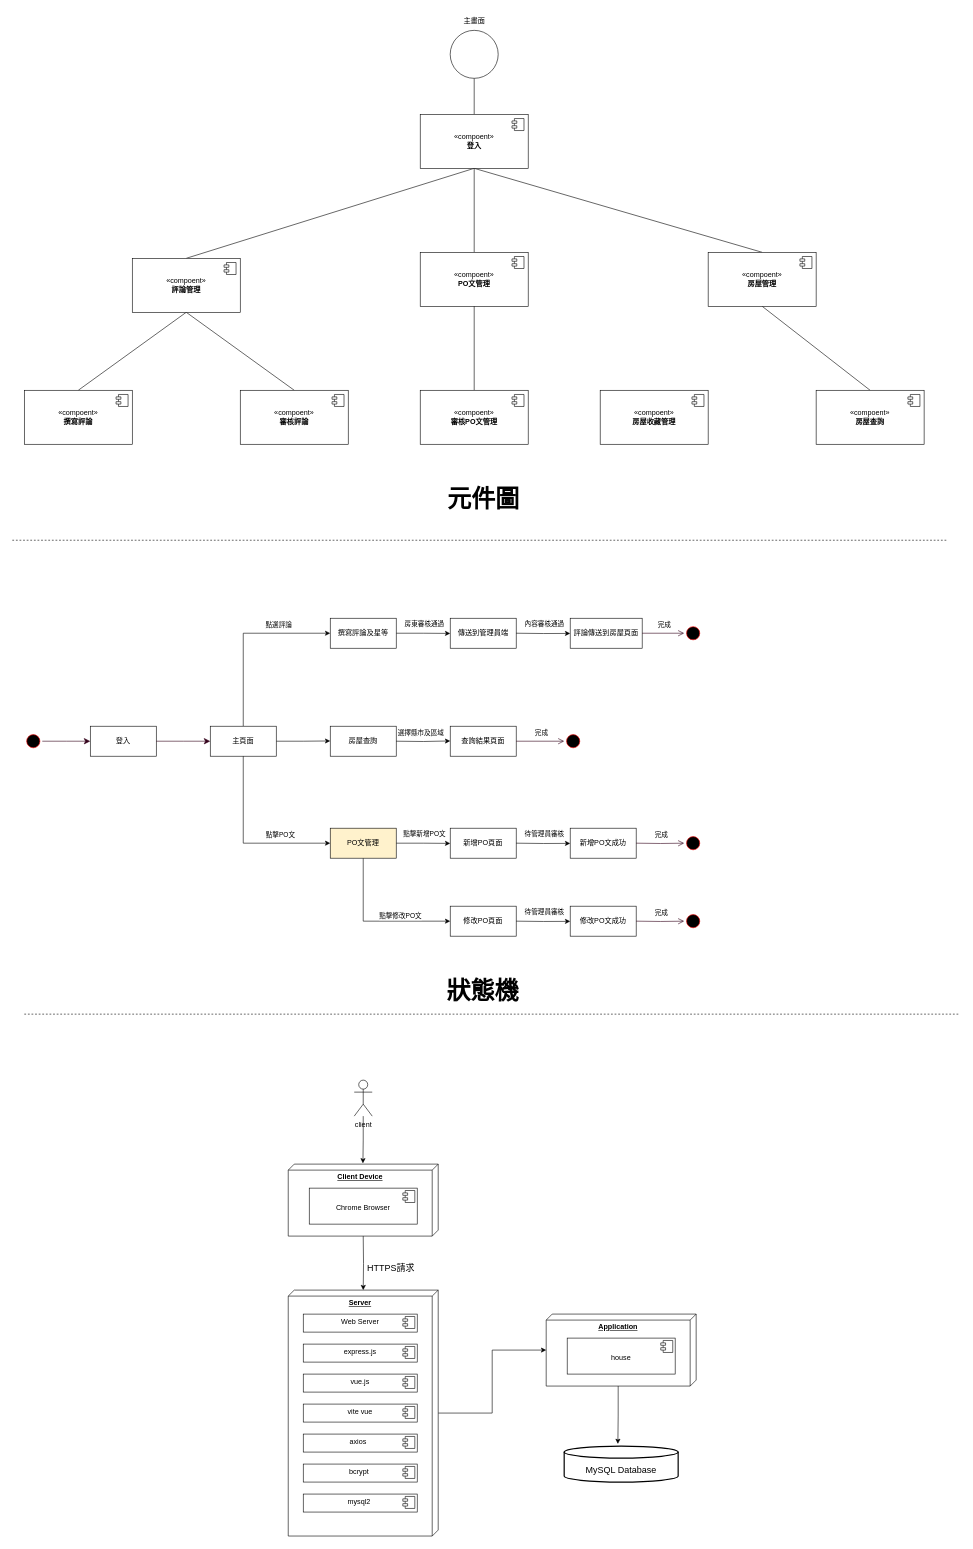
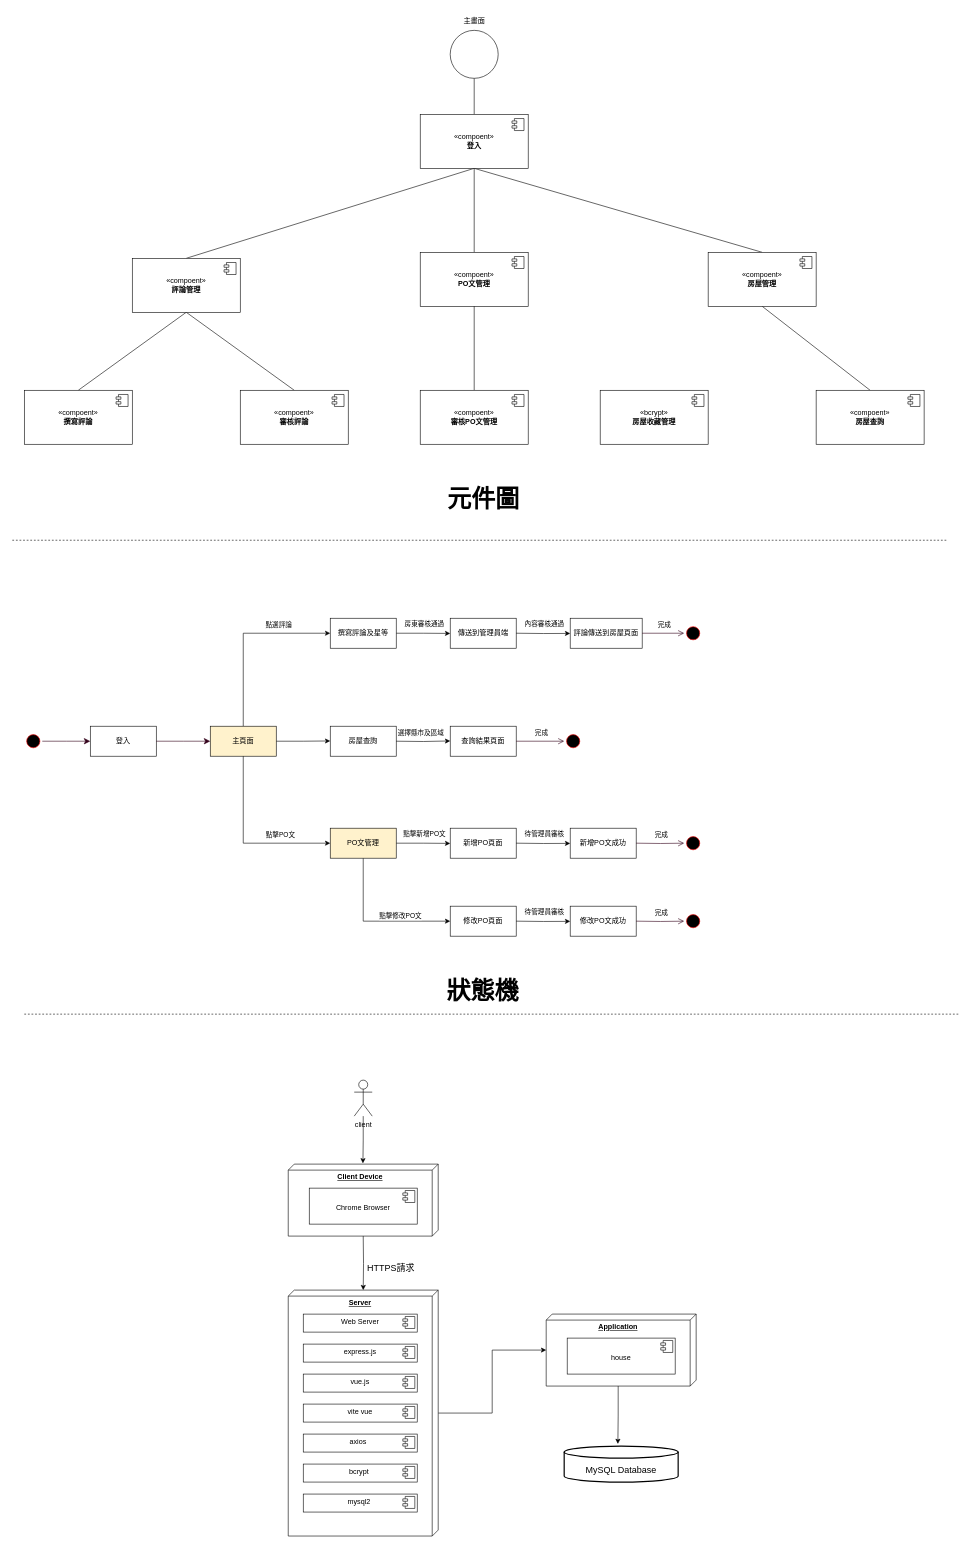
(654, 417) -> (654, 417)
(243, 741) -> (243, 741)
